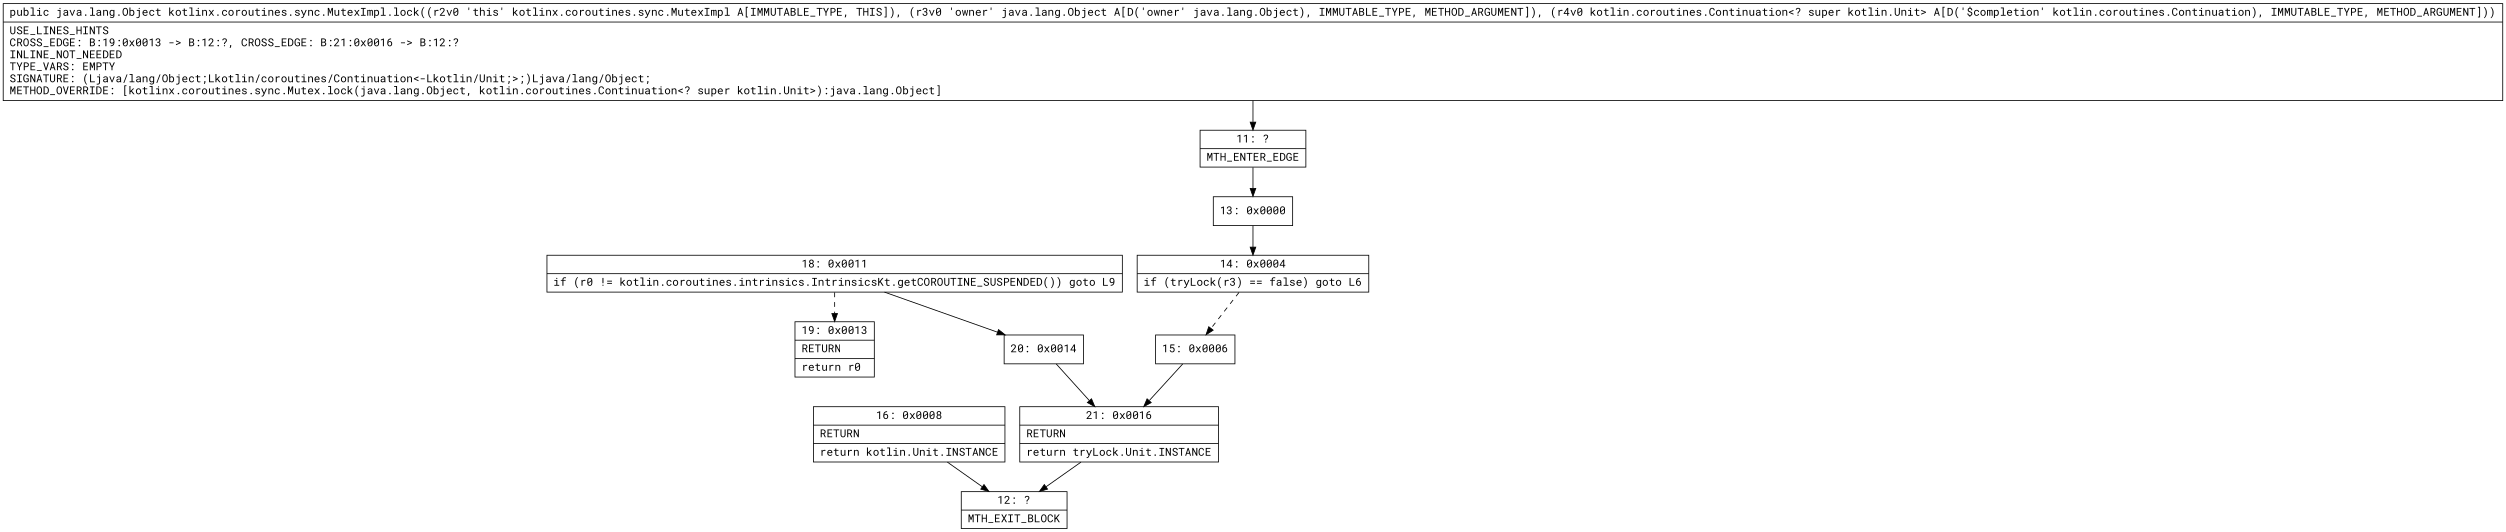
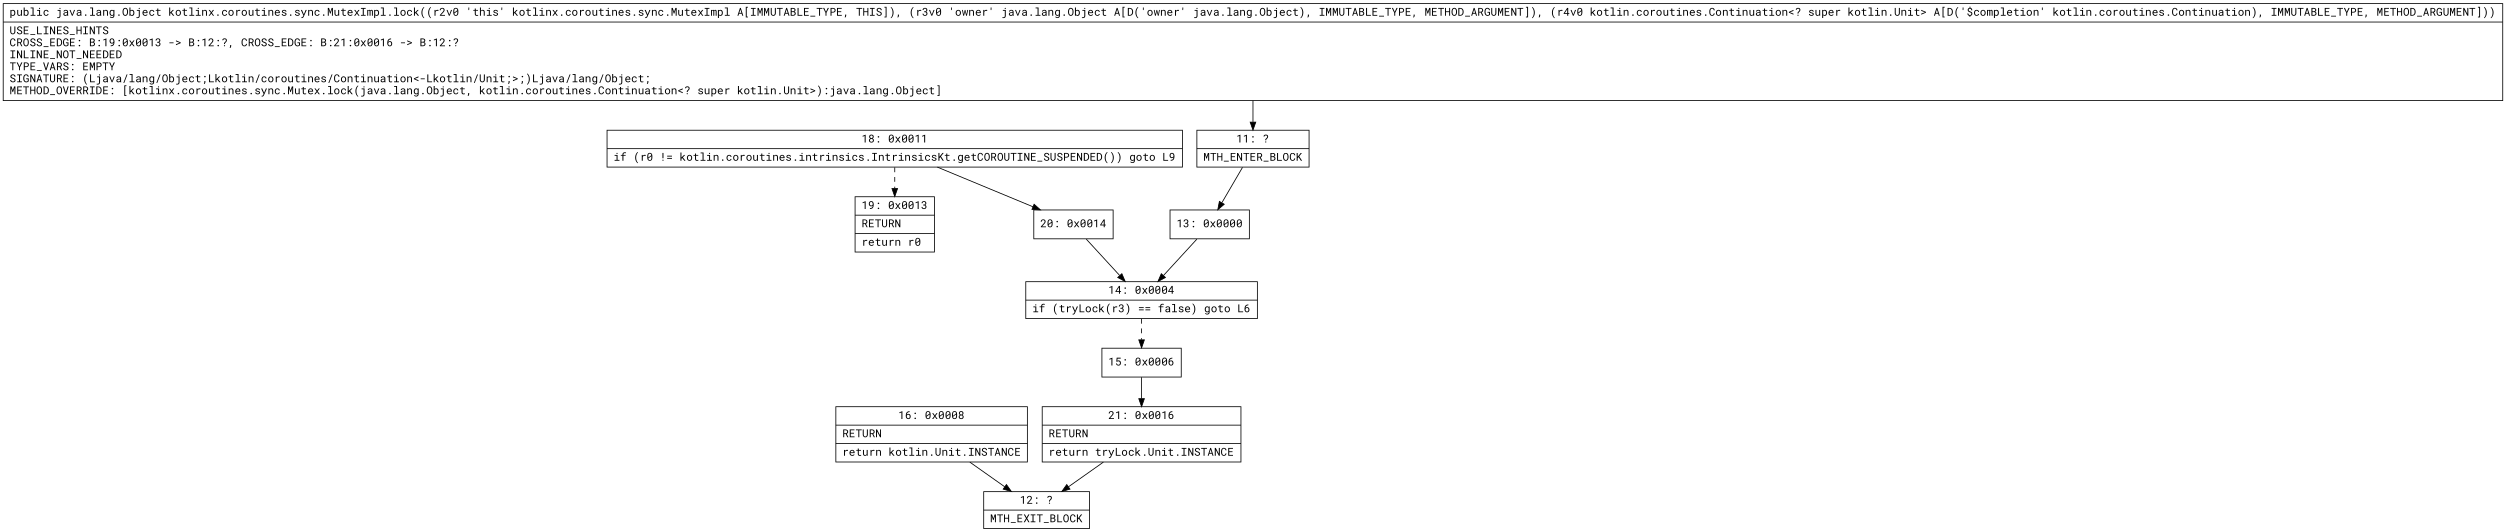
(1253, 157) -> (1253, 157)
(1073, 382) -> (1103, 257)
